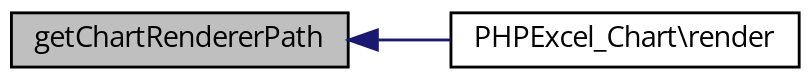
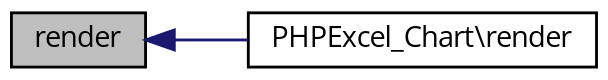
(180, 40) -> (78, 40)
